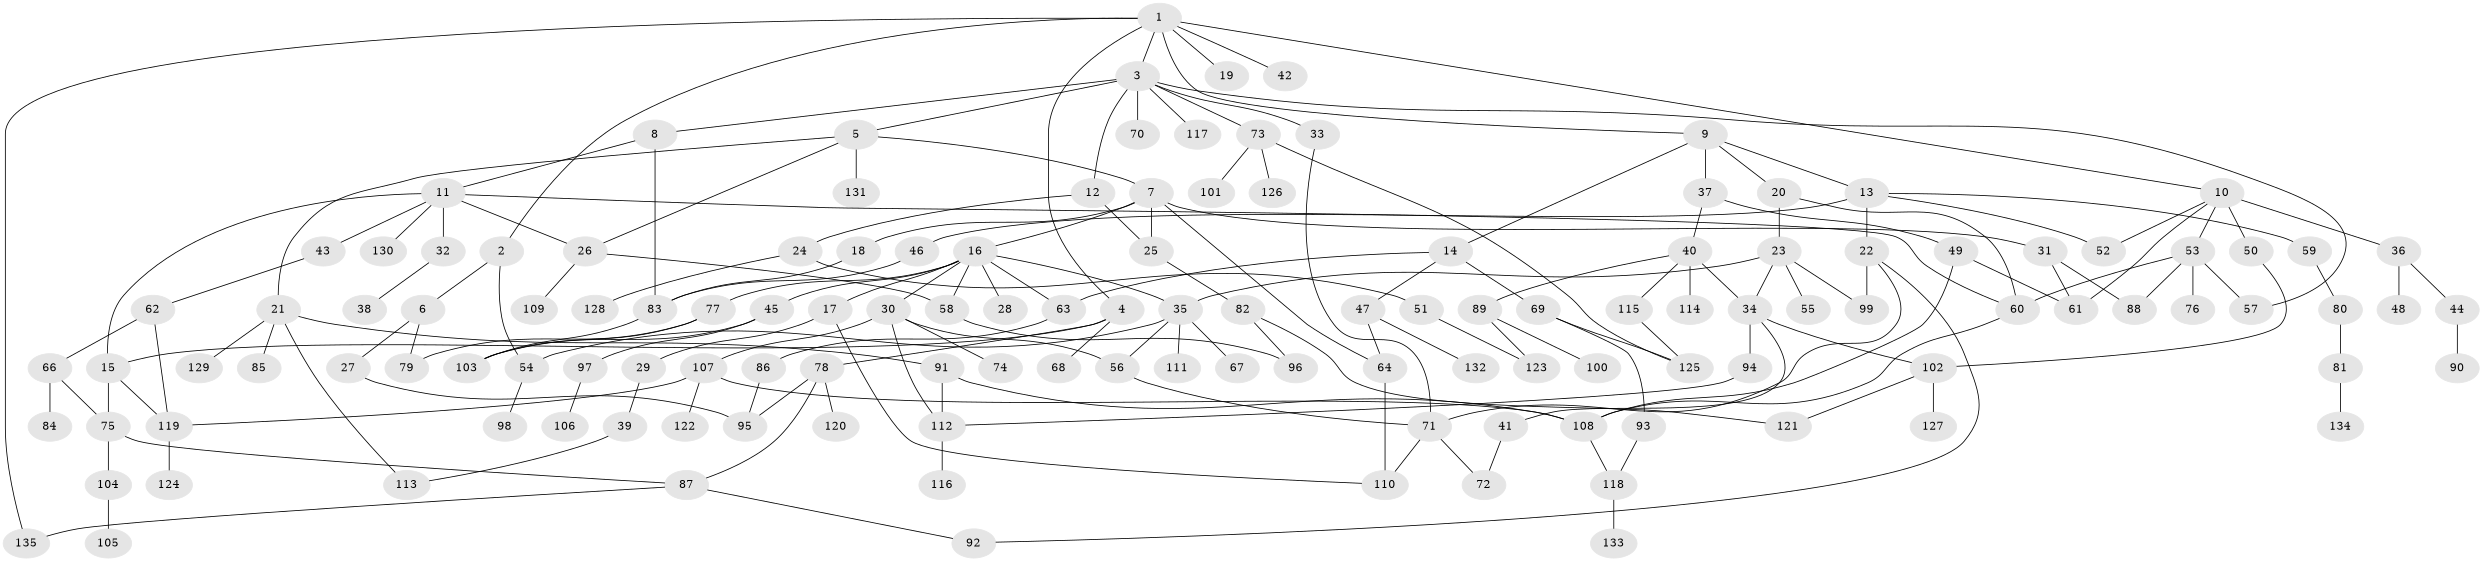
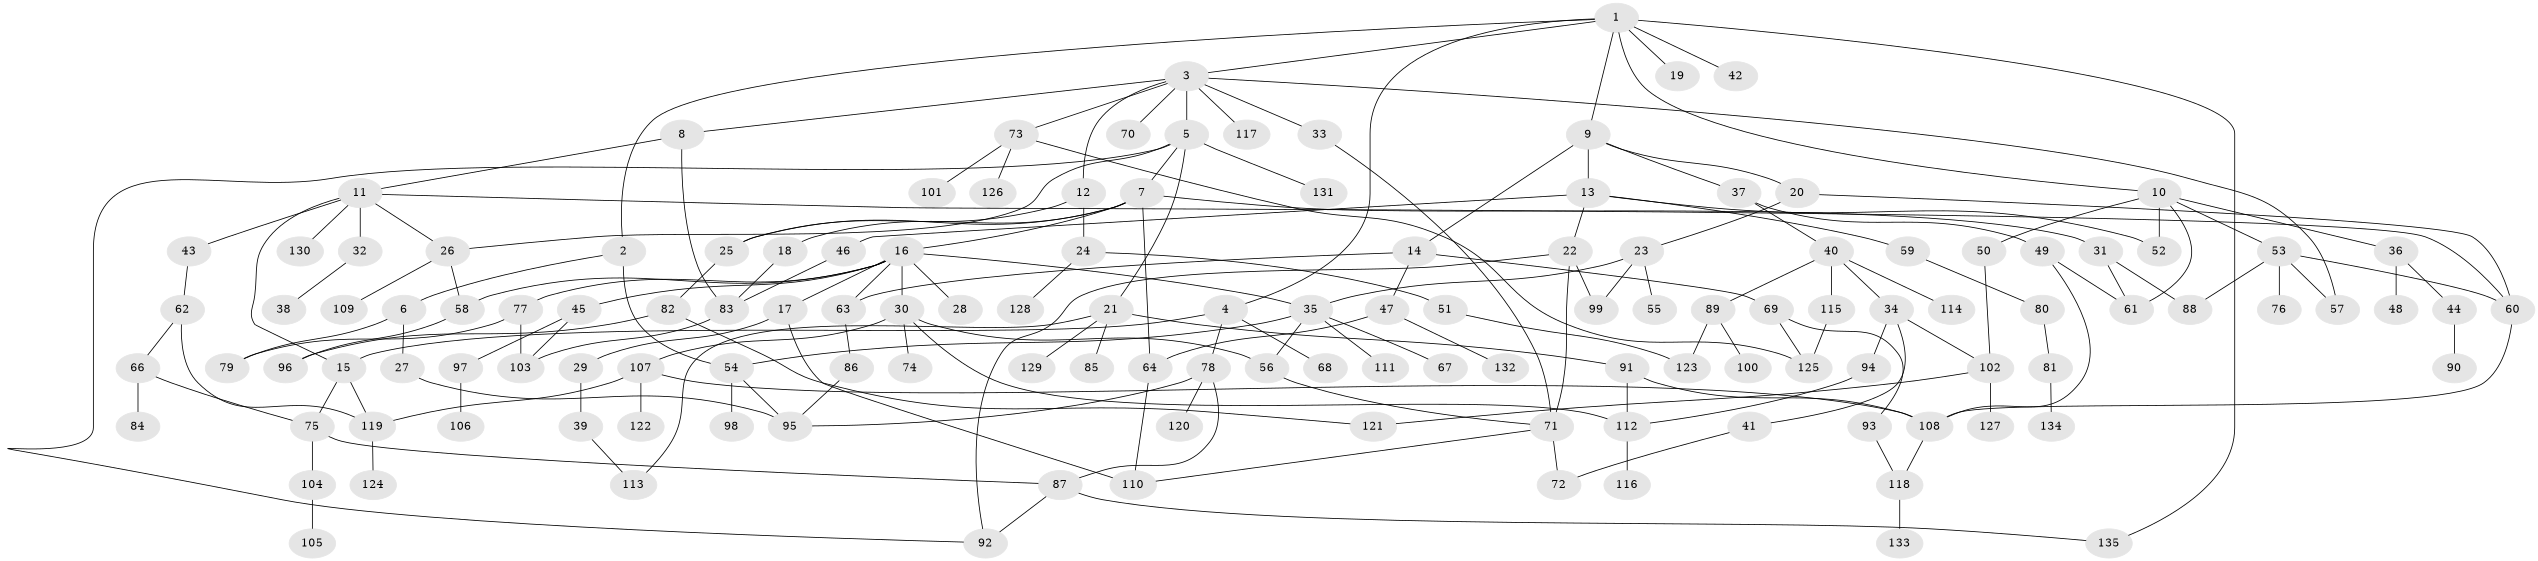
(1765, 281) -> none
none -> (93, 304)
none -> (761, 397)
